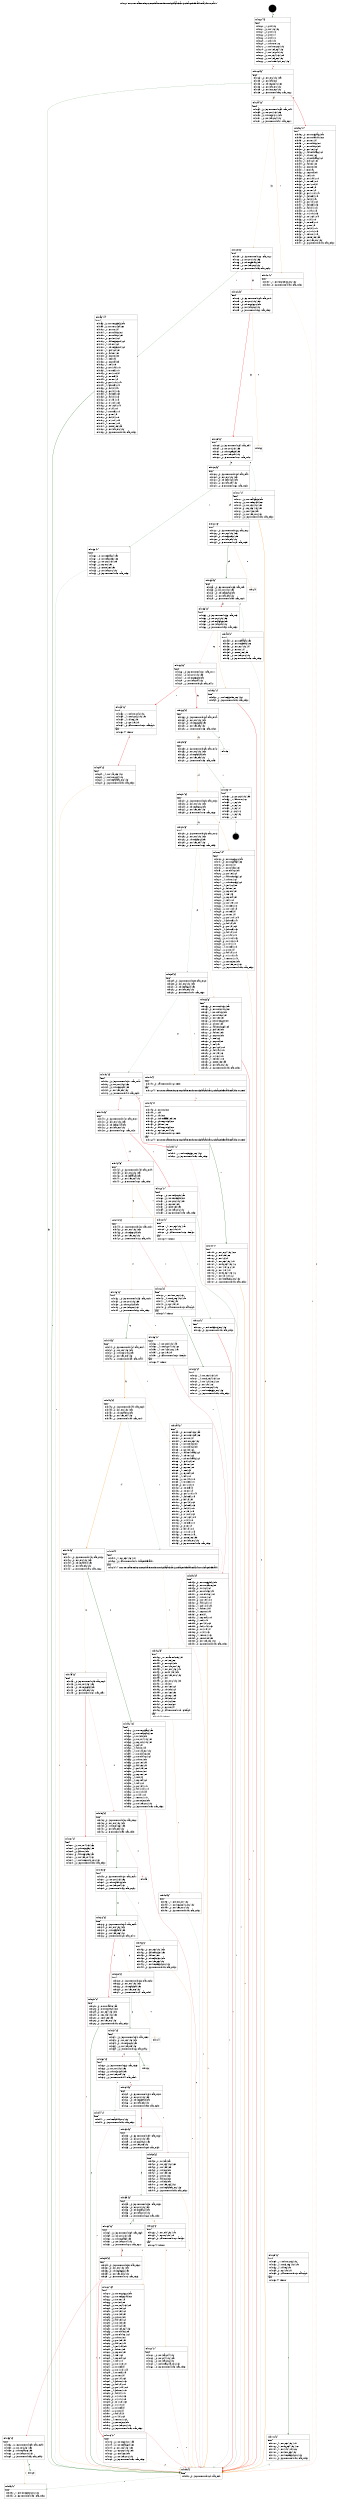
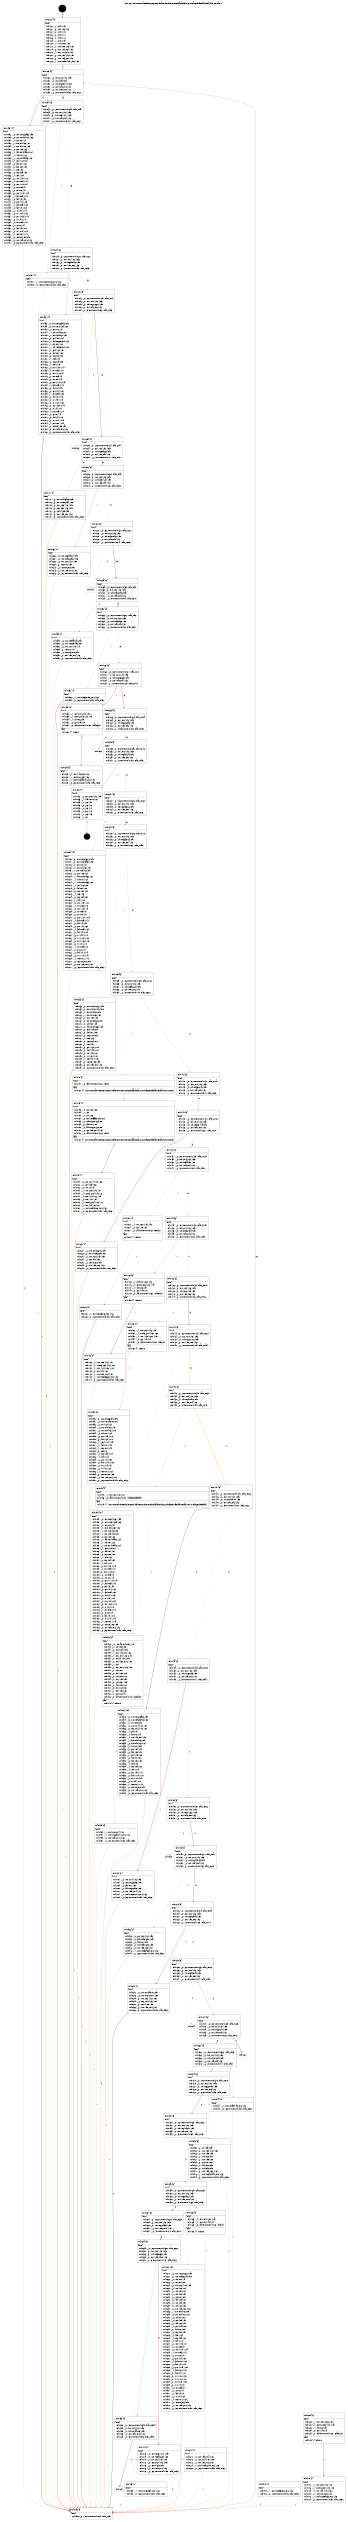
(140, 1131) -> none
(114, 2482) -> (124, 2503)
